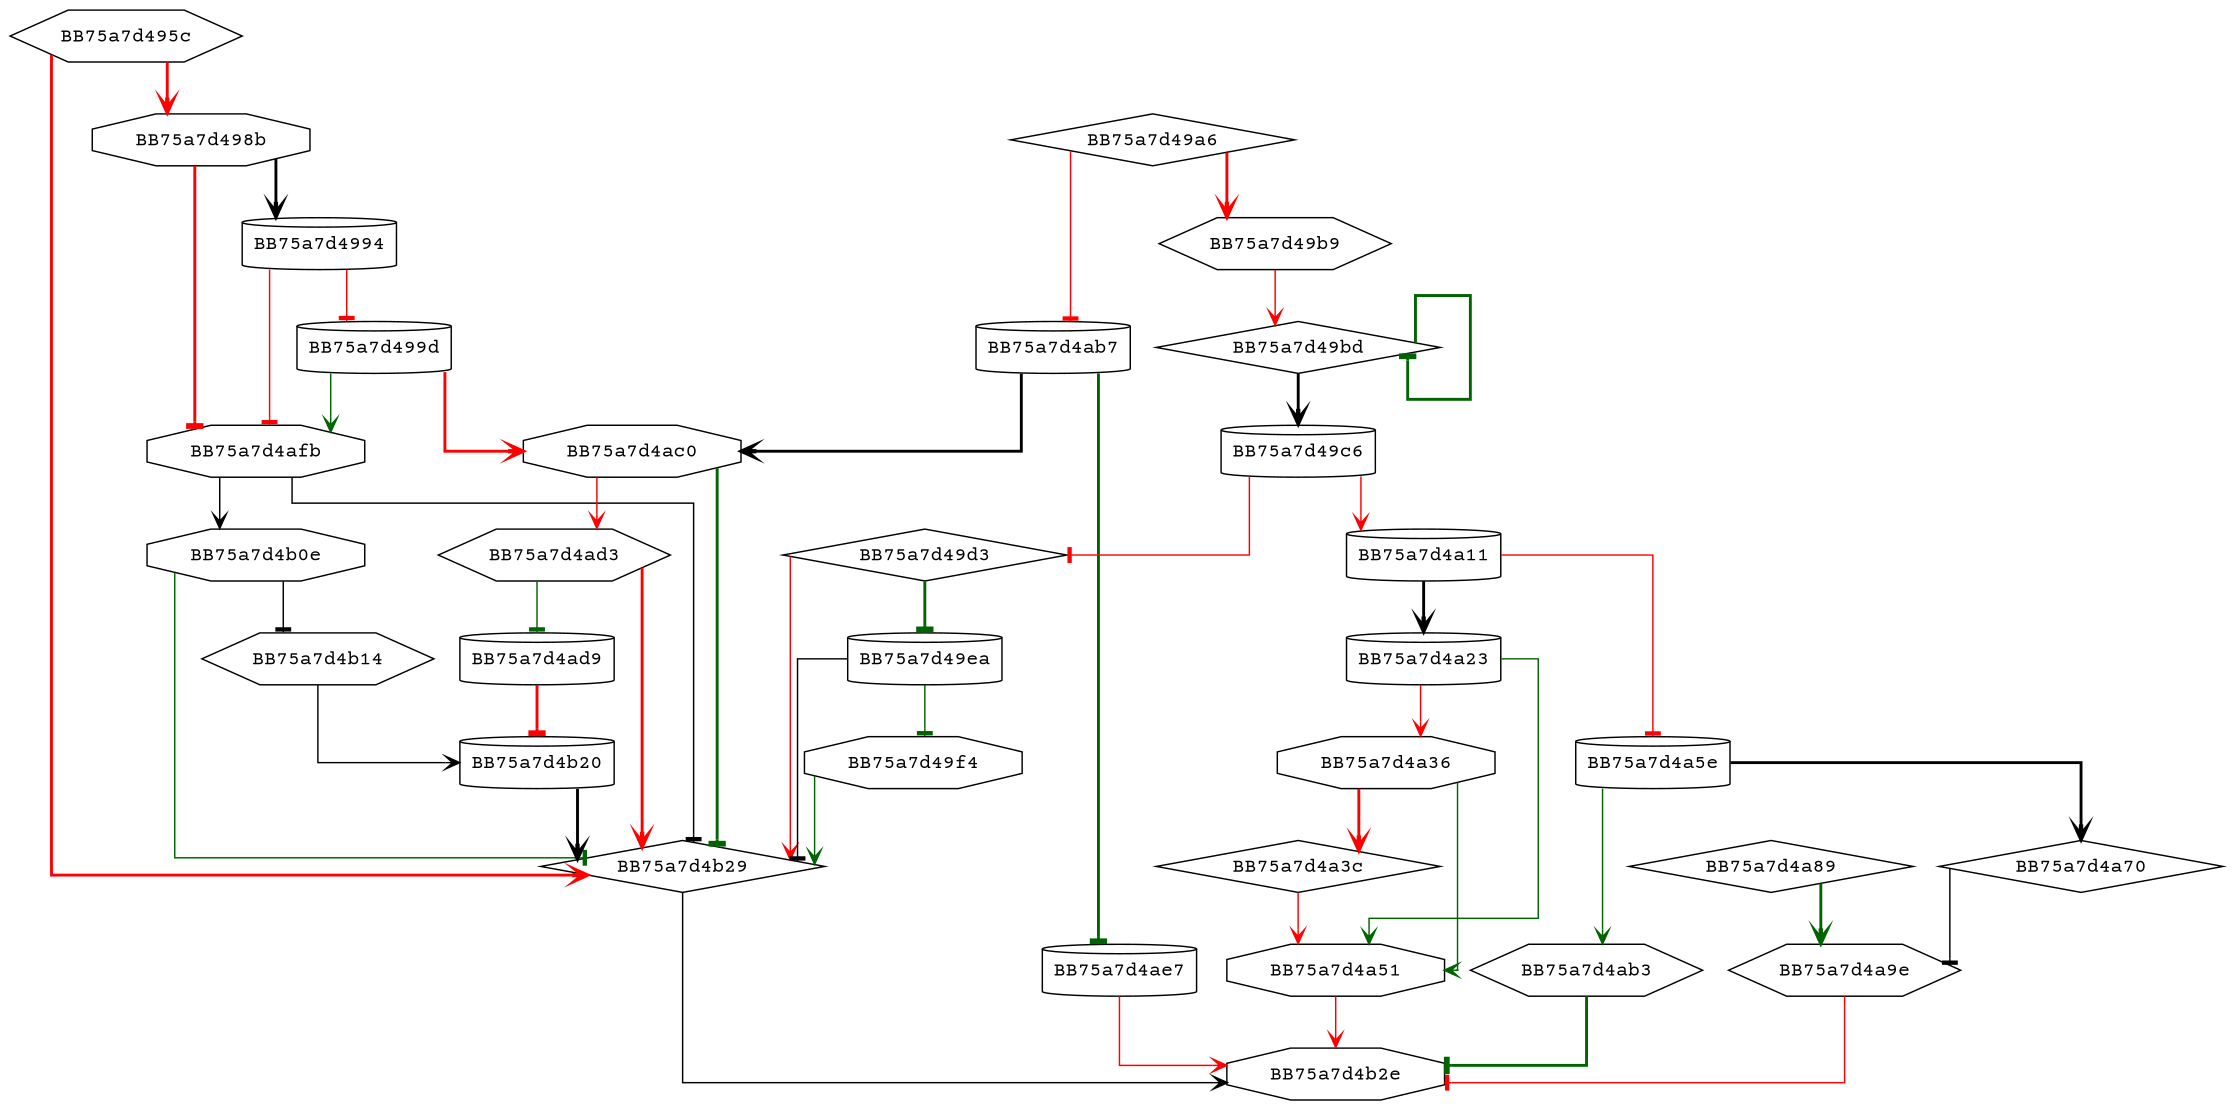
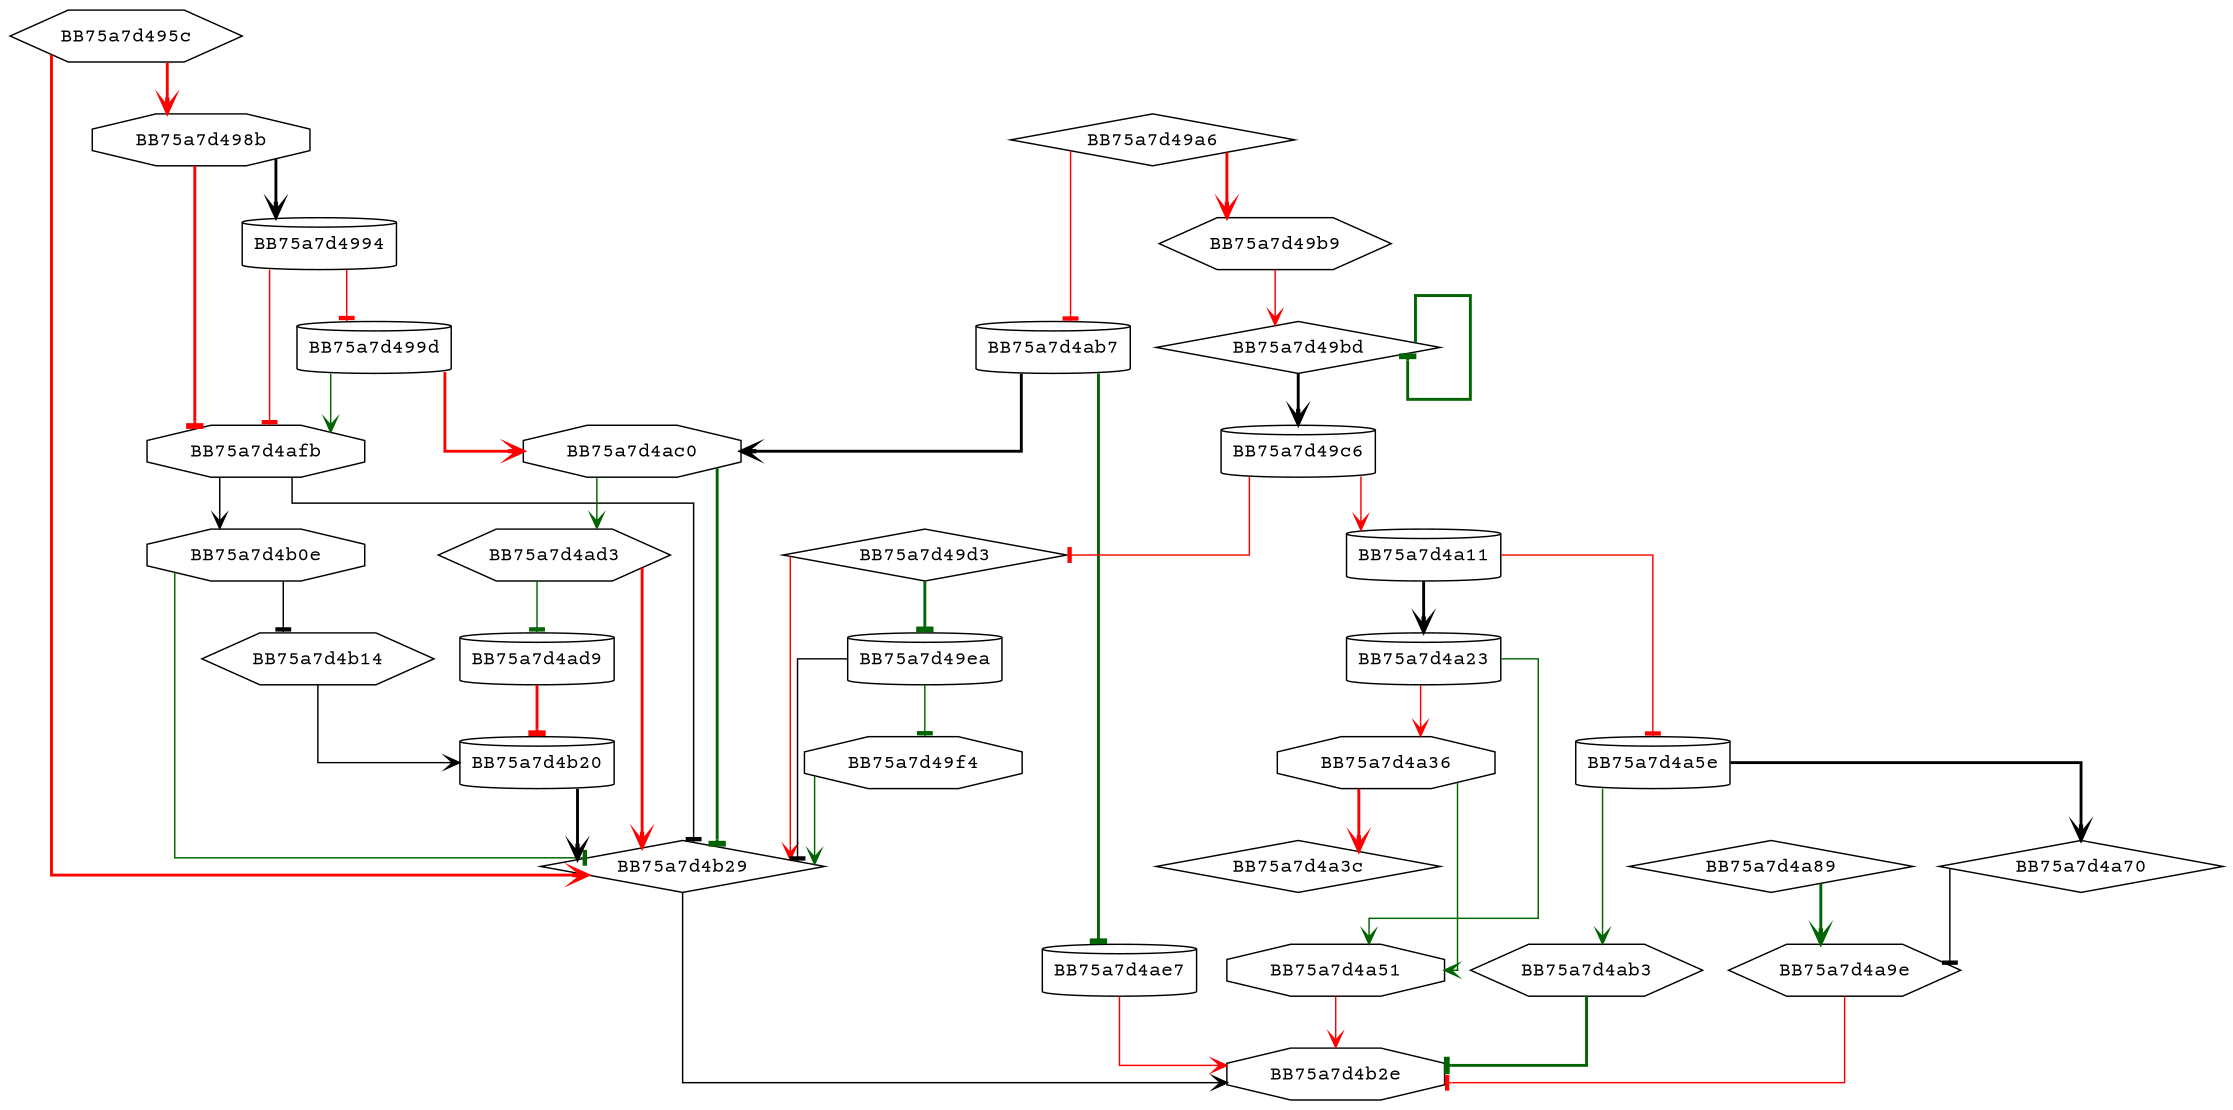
(597, 494) -> (597, 494)
(1298, 911) -> none
